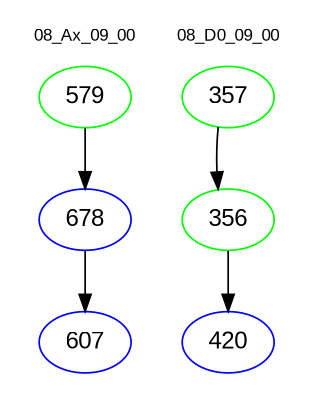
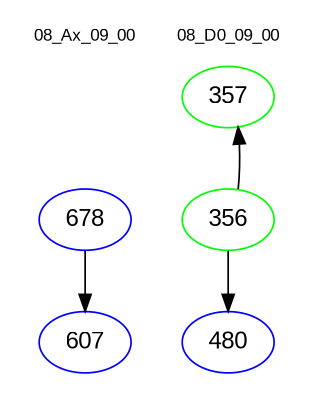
(85, 97) -> none
(217, 150) -> (240, 167)
(228, 342) -> (228, 342)
